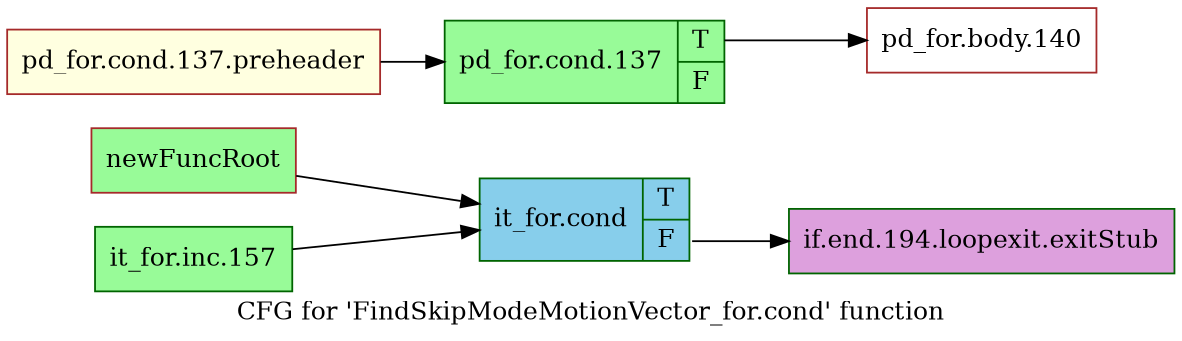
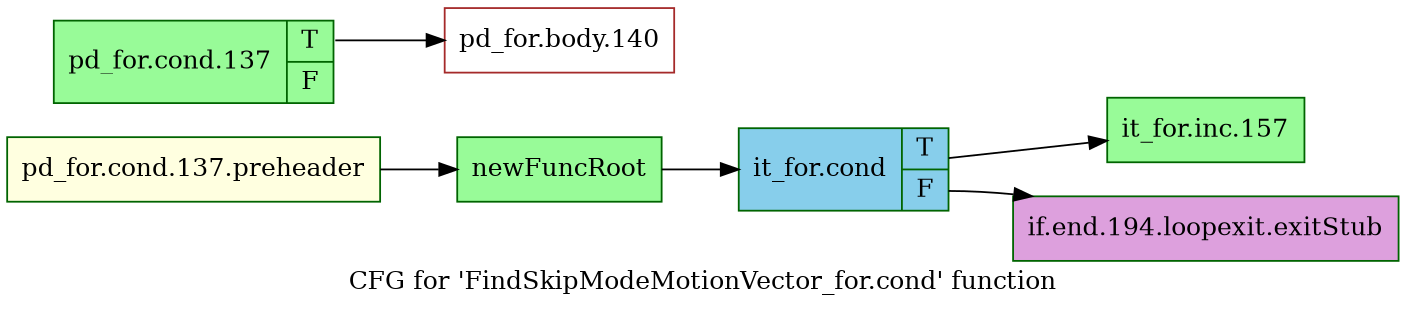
(194, 62) -> (194, 169)
(403, 62) -> (410, 169)
(194, 160) -> (559, 169)
(377, 241) -> (1019, 150)
